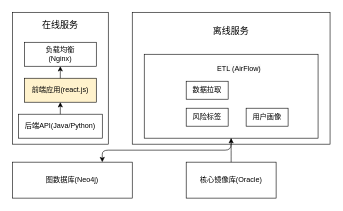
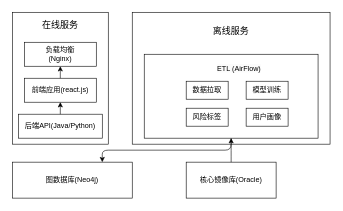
(60, 90) -> (60, 90)
none -> (267, 90)
